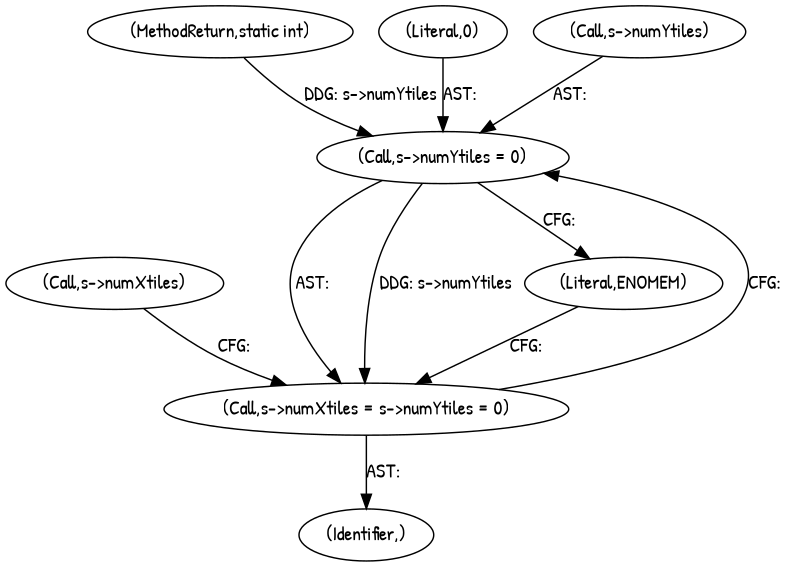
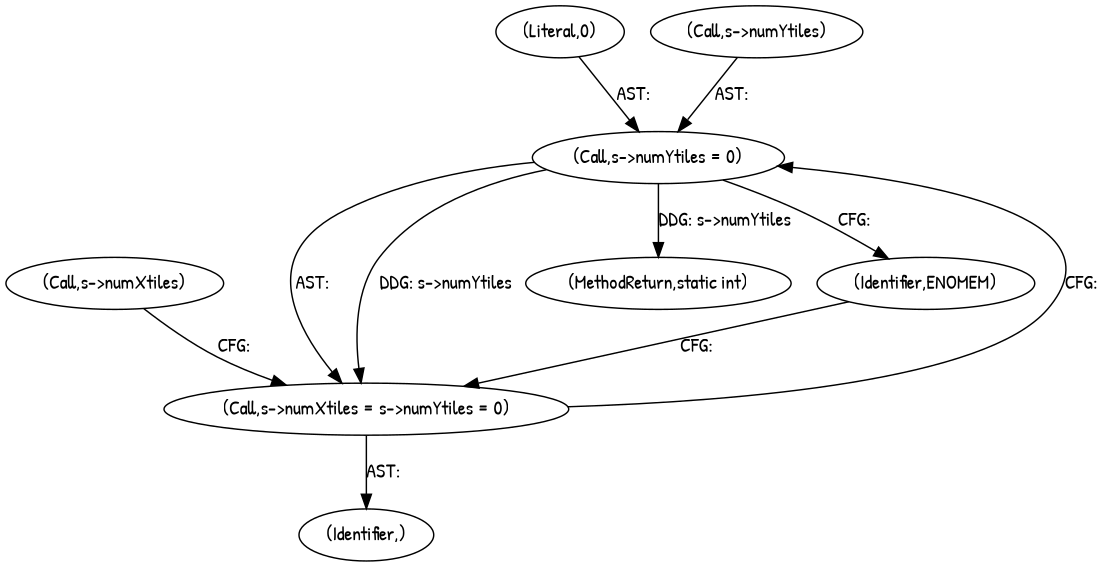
(297, 101) -> (658, 213)
(624, 283) -> (926, 283)
